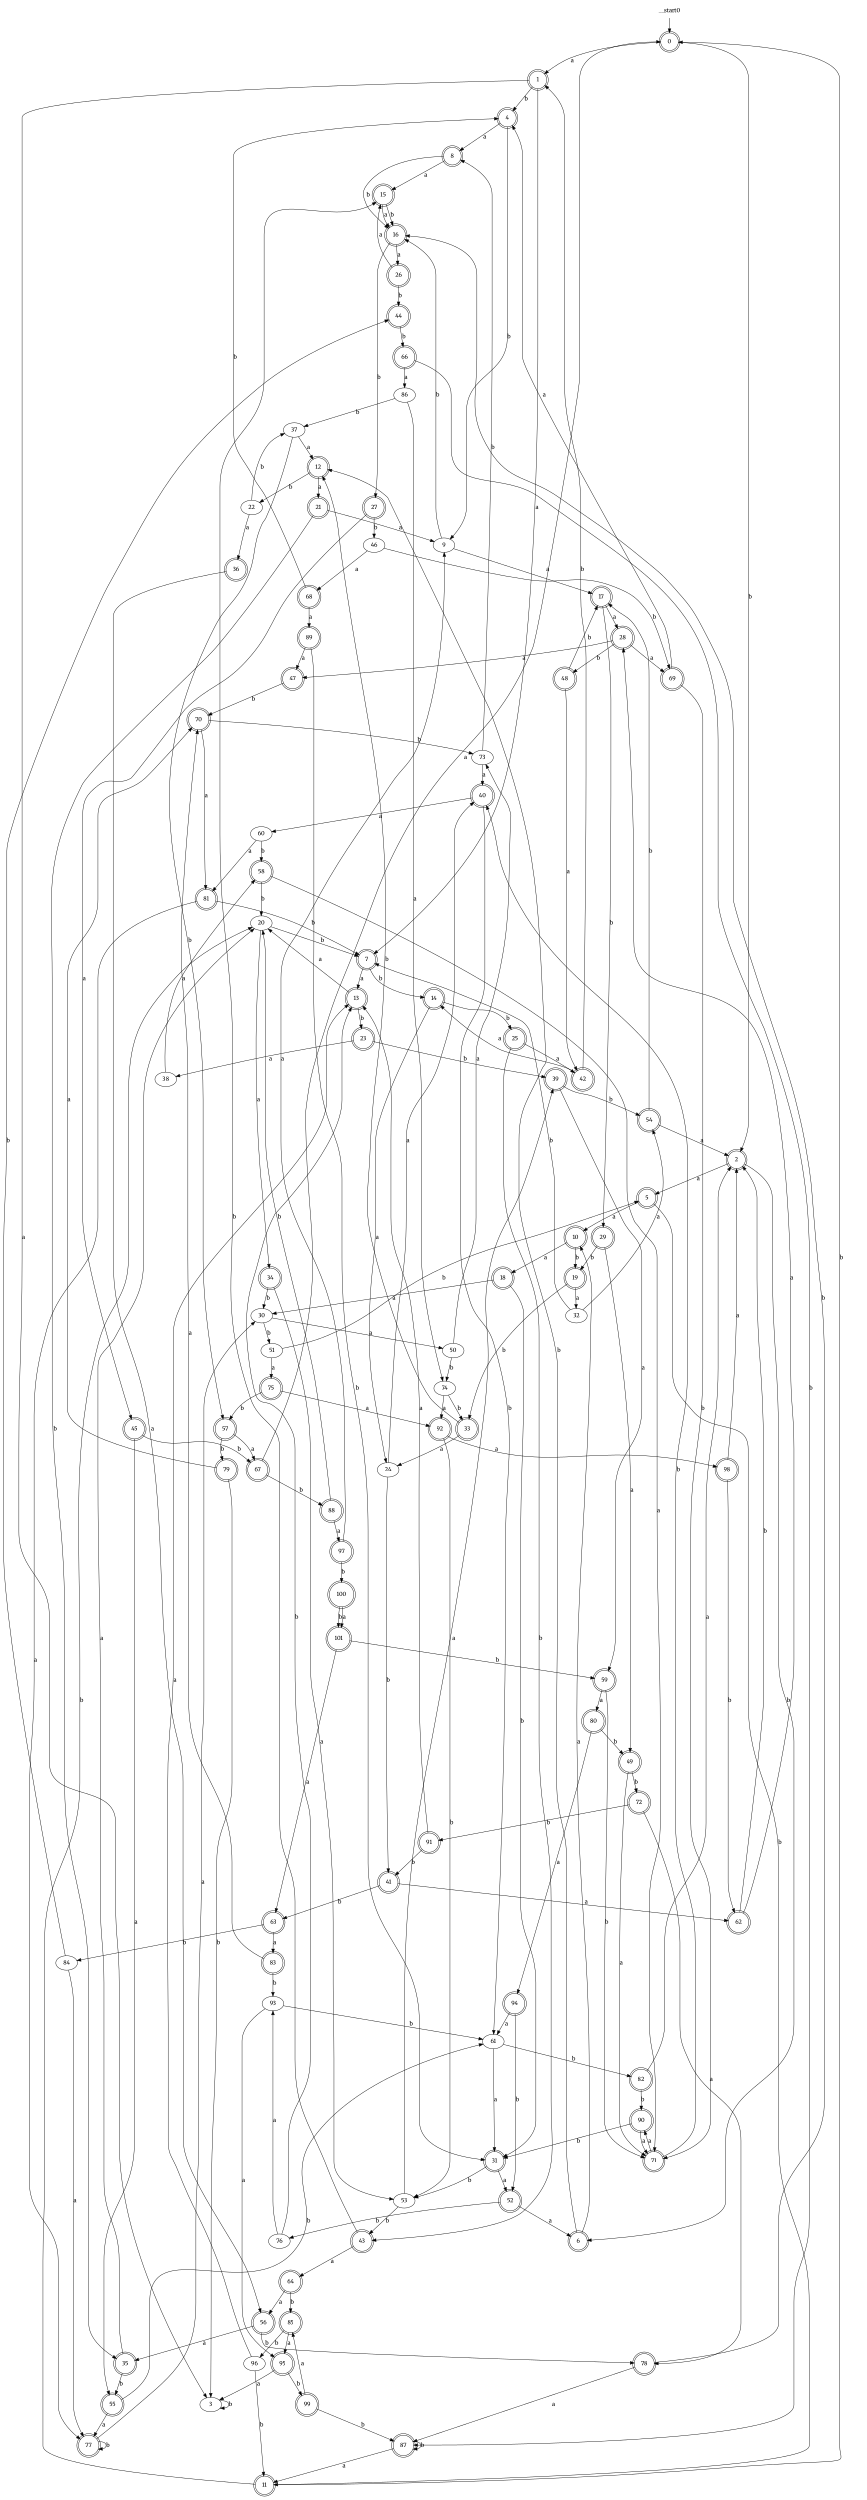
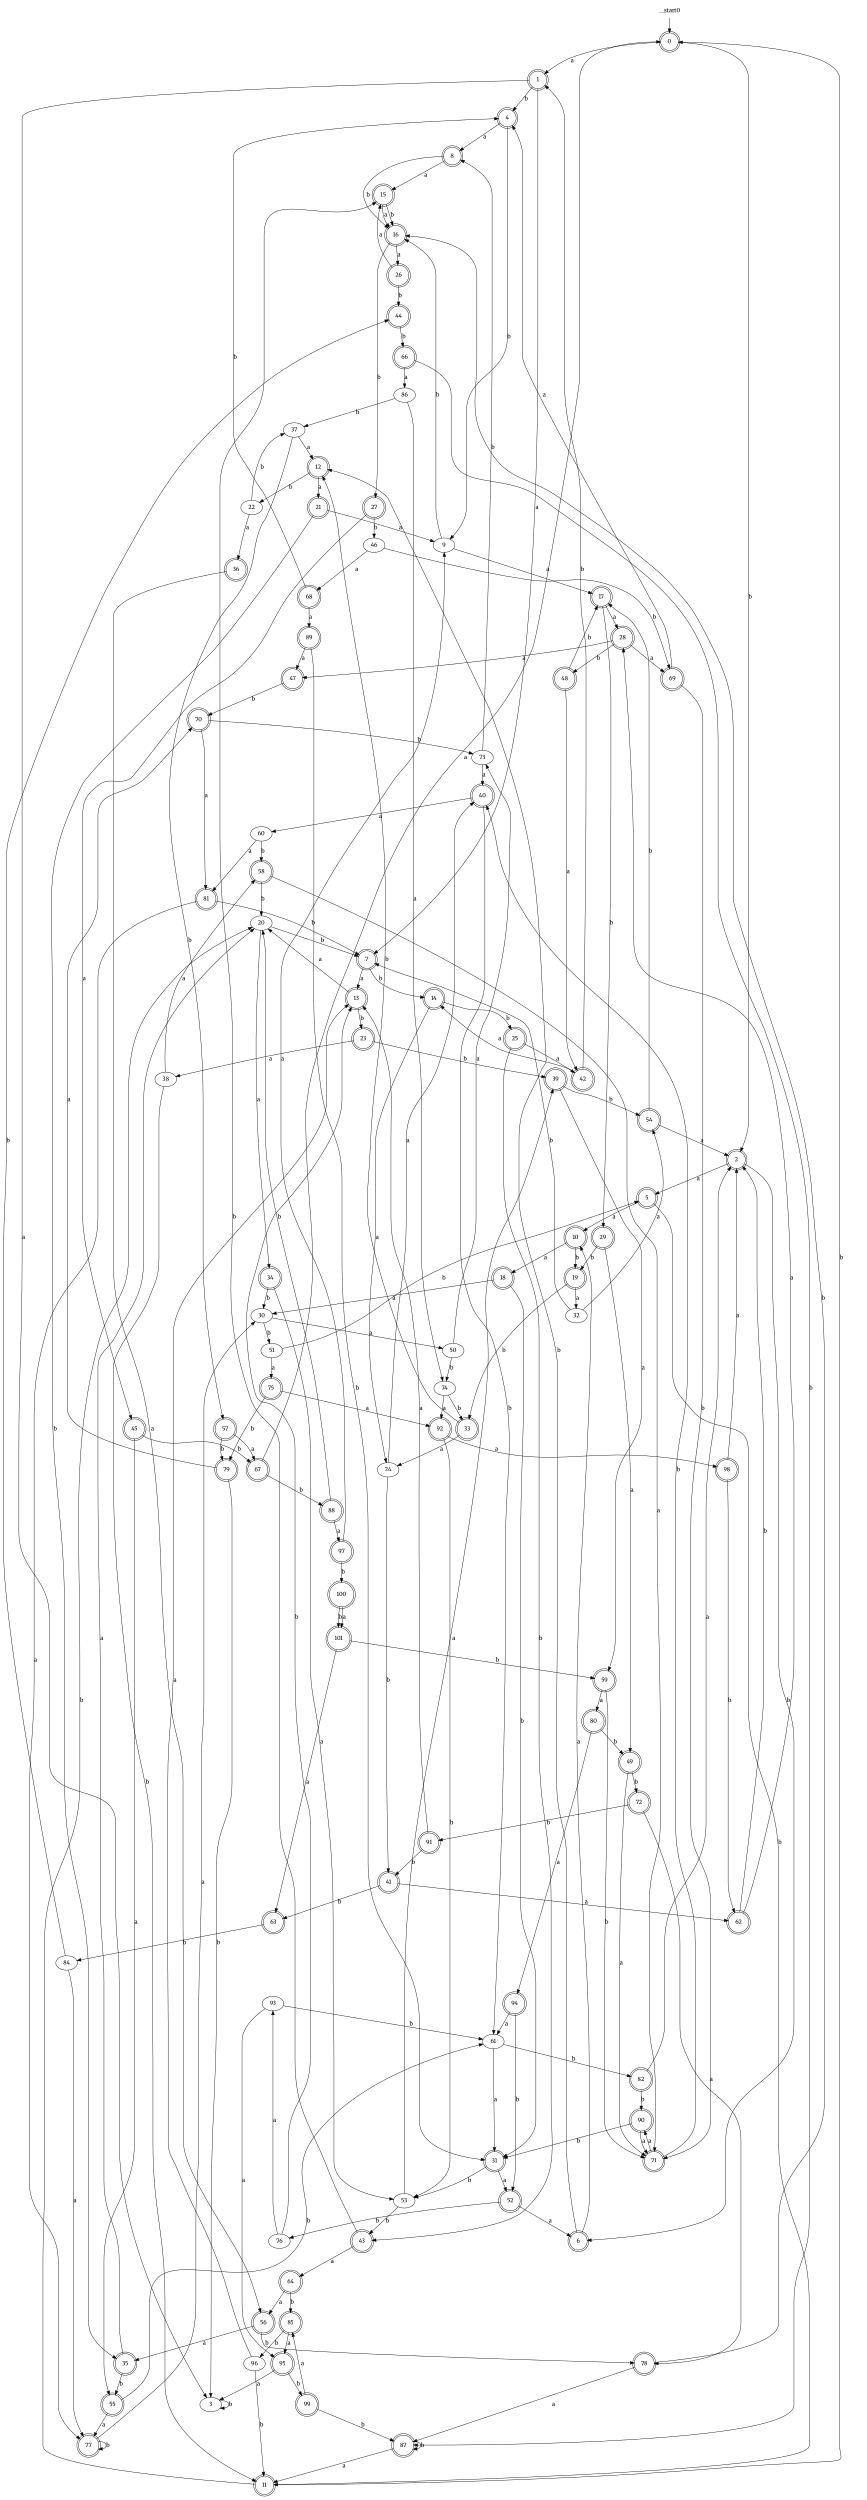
(245, 1402) -> (247, 1426)
none -> (148, 1797)
(273, 1963) -> none
